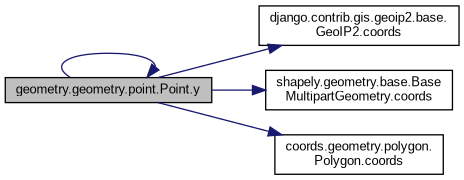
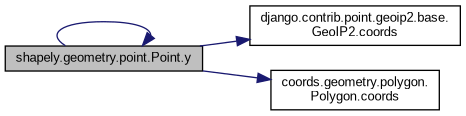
(359, 26) -> (355, 26)
(109, 90) -> (104, 59)
(359, 90) -> none
